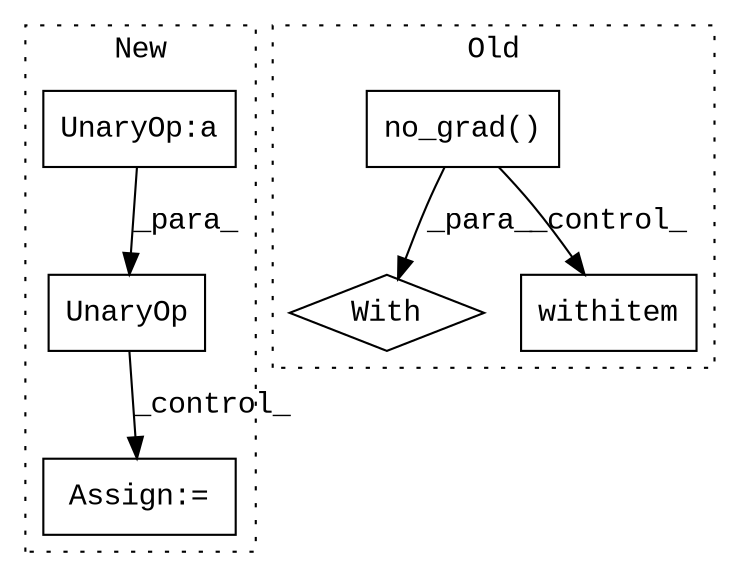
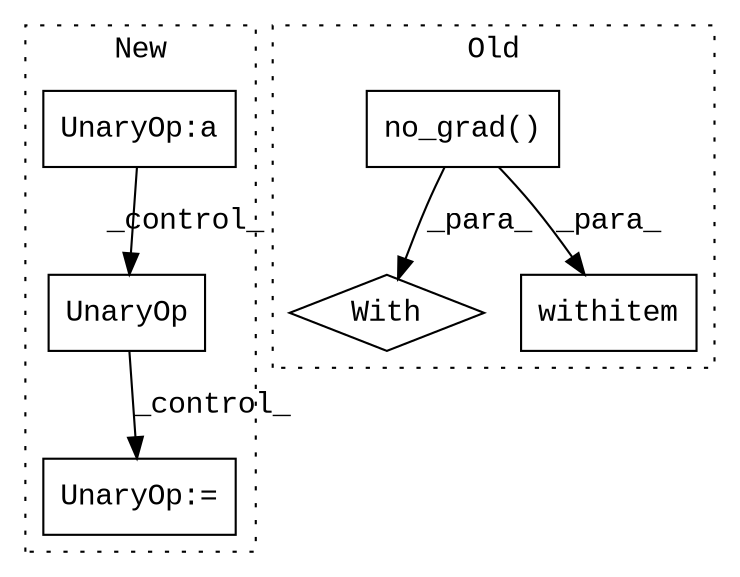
(186, 221) -> (186, 221)
(609, 221) -> (609, 221)
(140, 497) -> (140, 497)
